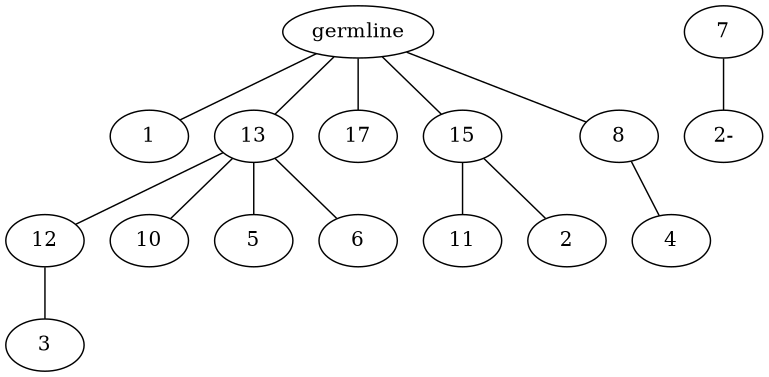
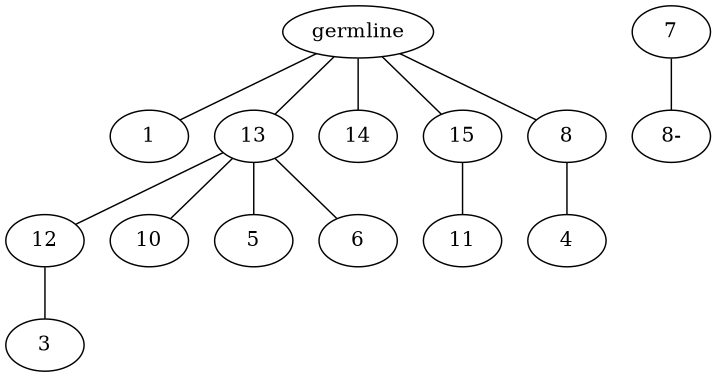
(358, 136) -> (358, 136)
(724, 136) -> (671, 136)
(567, 241) -> none
